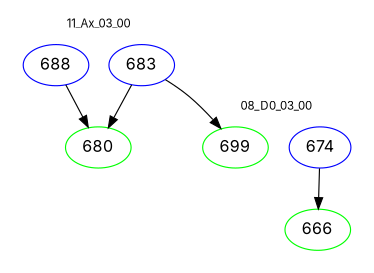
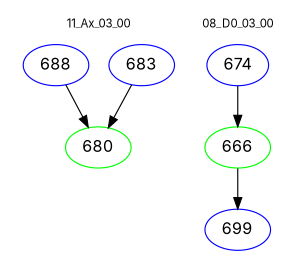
(201, 107) -> (238, 183)
(235, 147) -> (238, 230)
